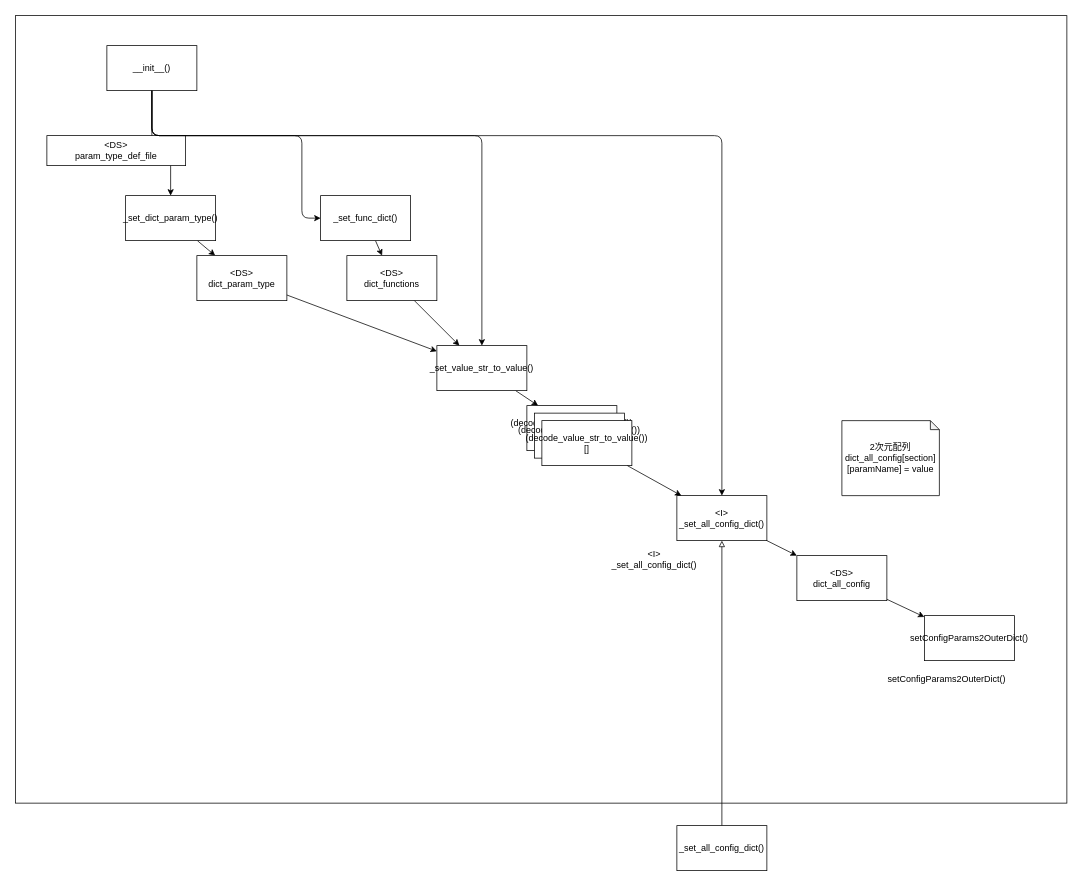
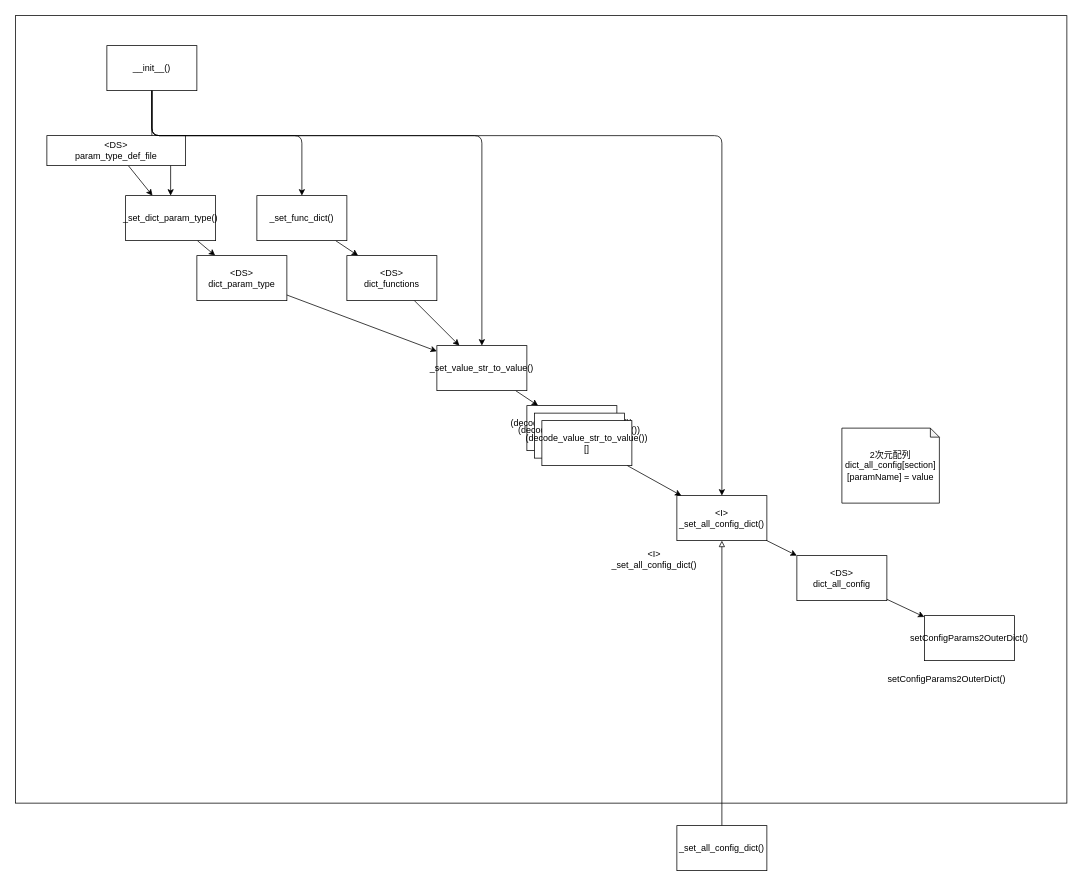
none -> (139, 179)
(366, 218) -> (302, 218)
(891, 458) -> (891, 465)
